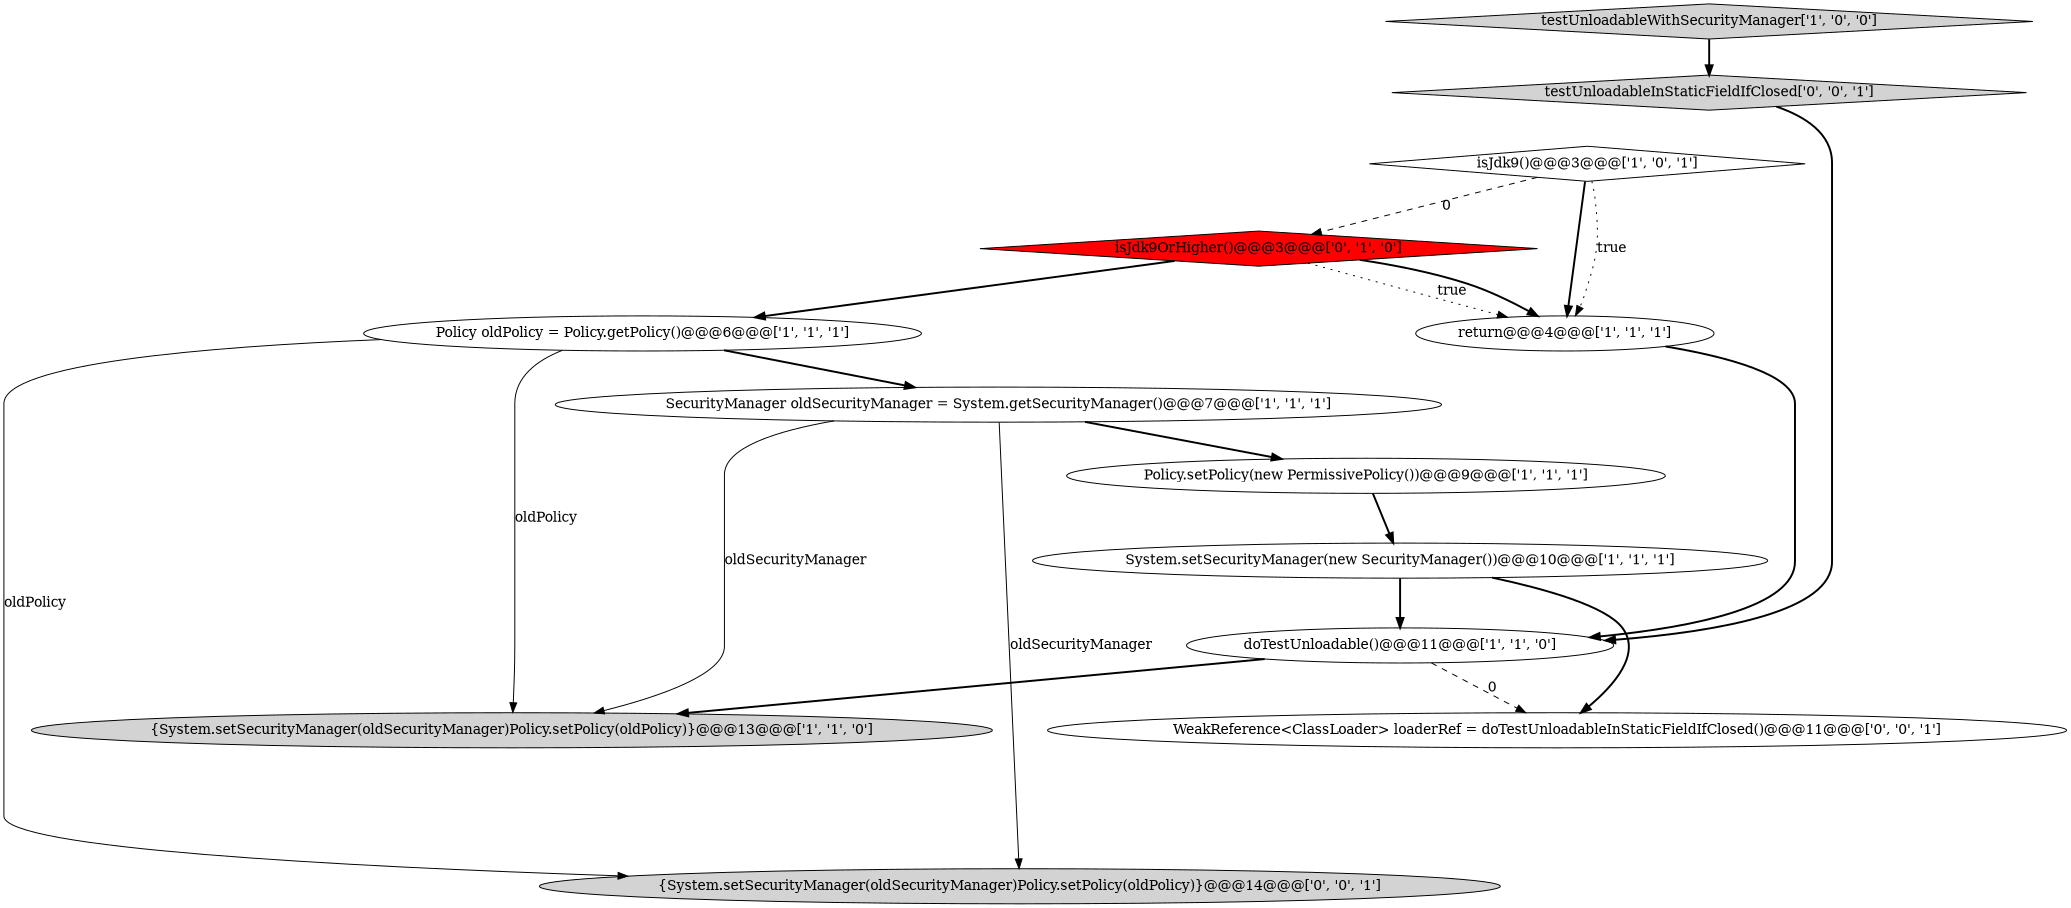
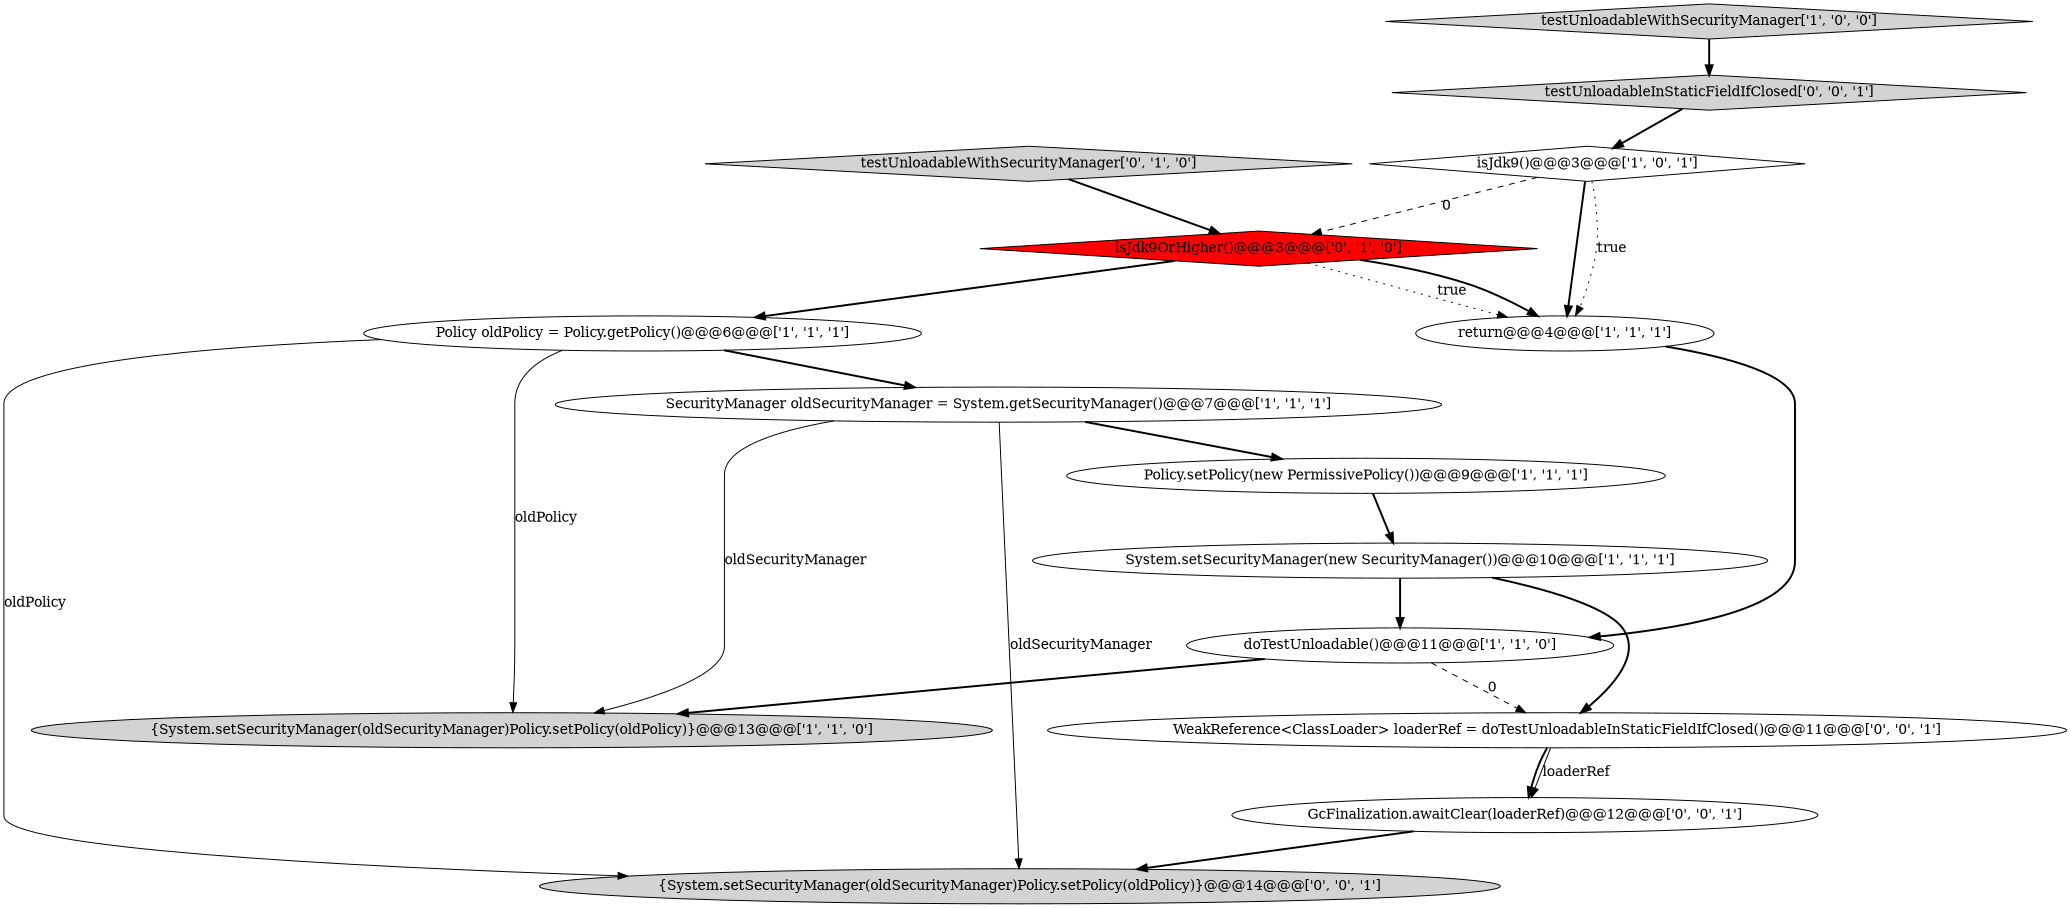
none -> (1029, 164)
(1832, 442) -> (1652, 126)
none -> (1525, 815)
